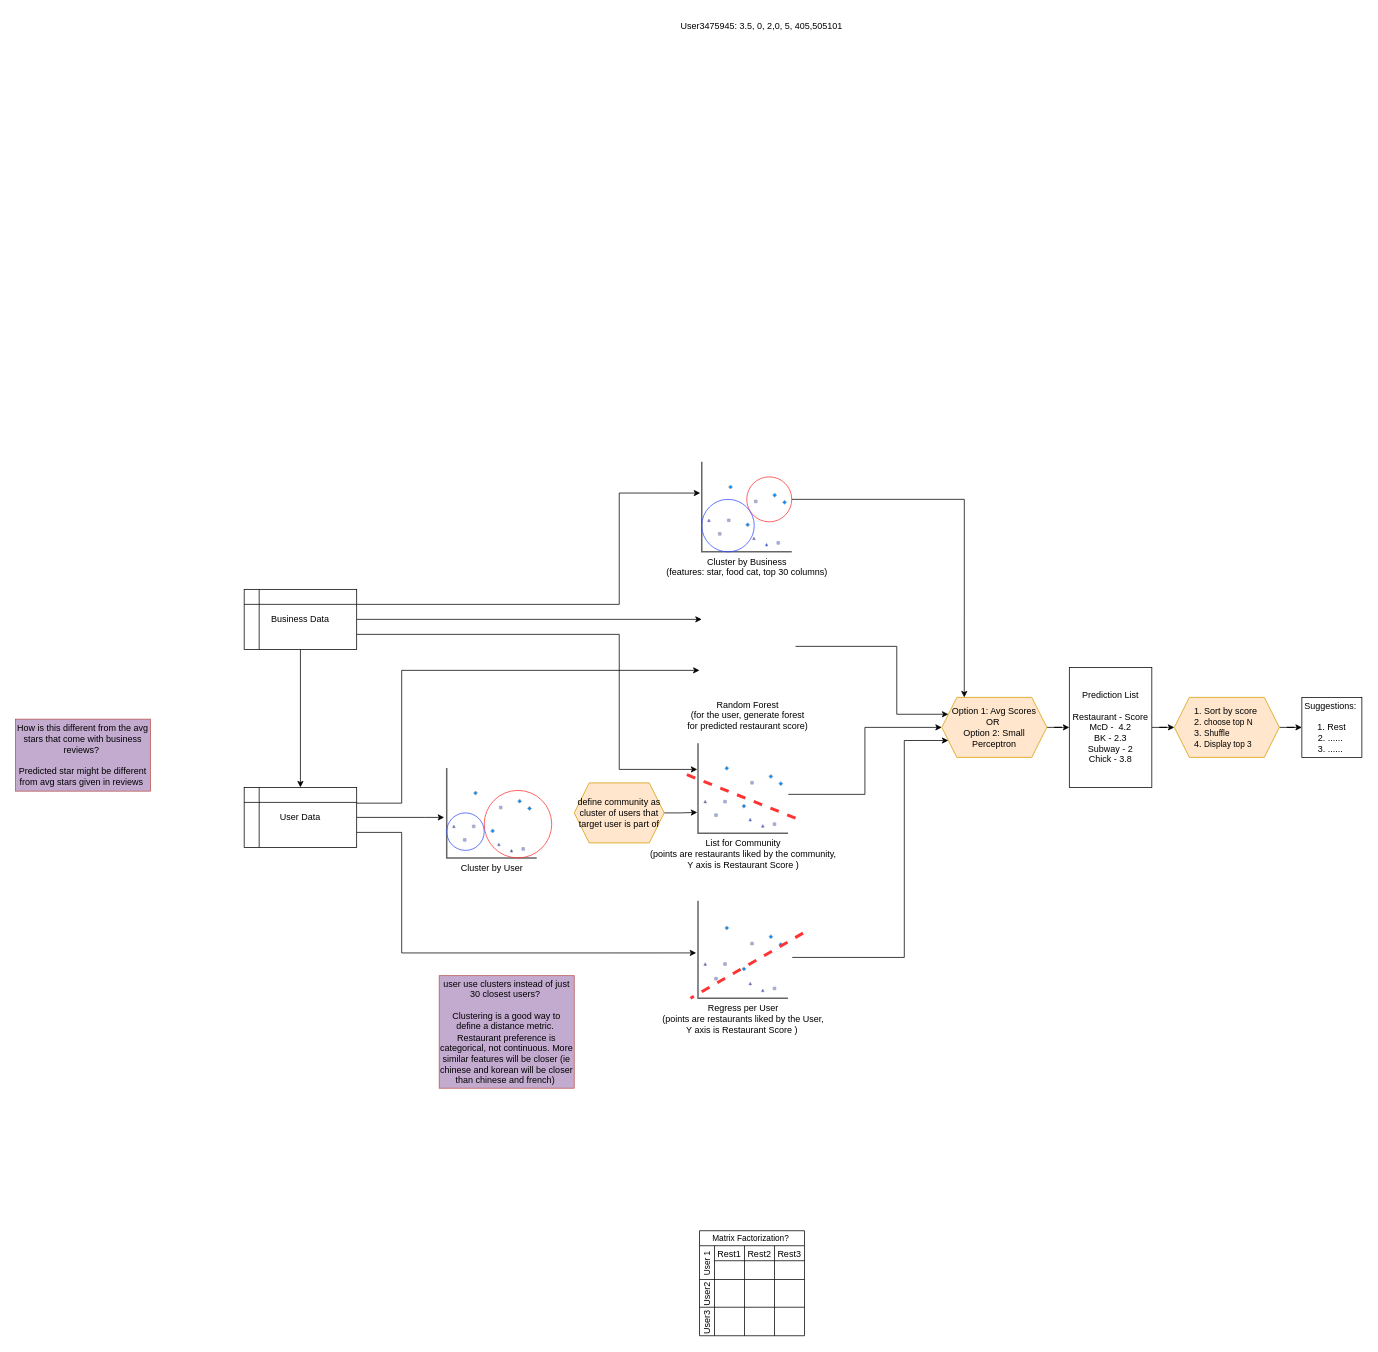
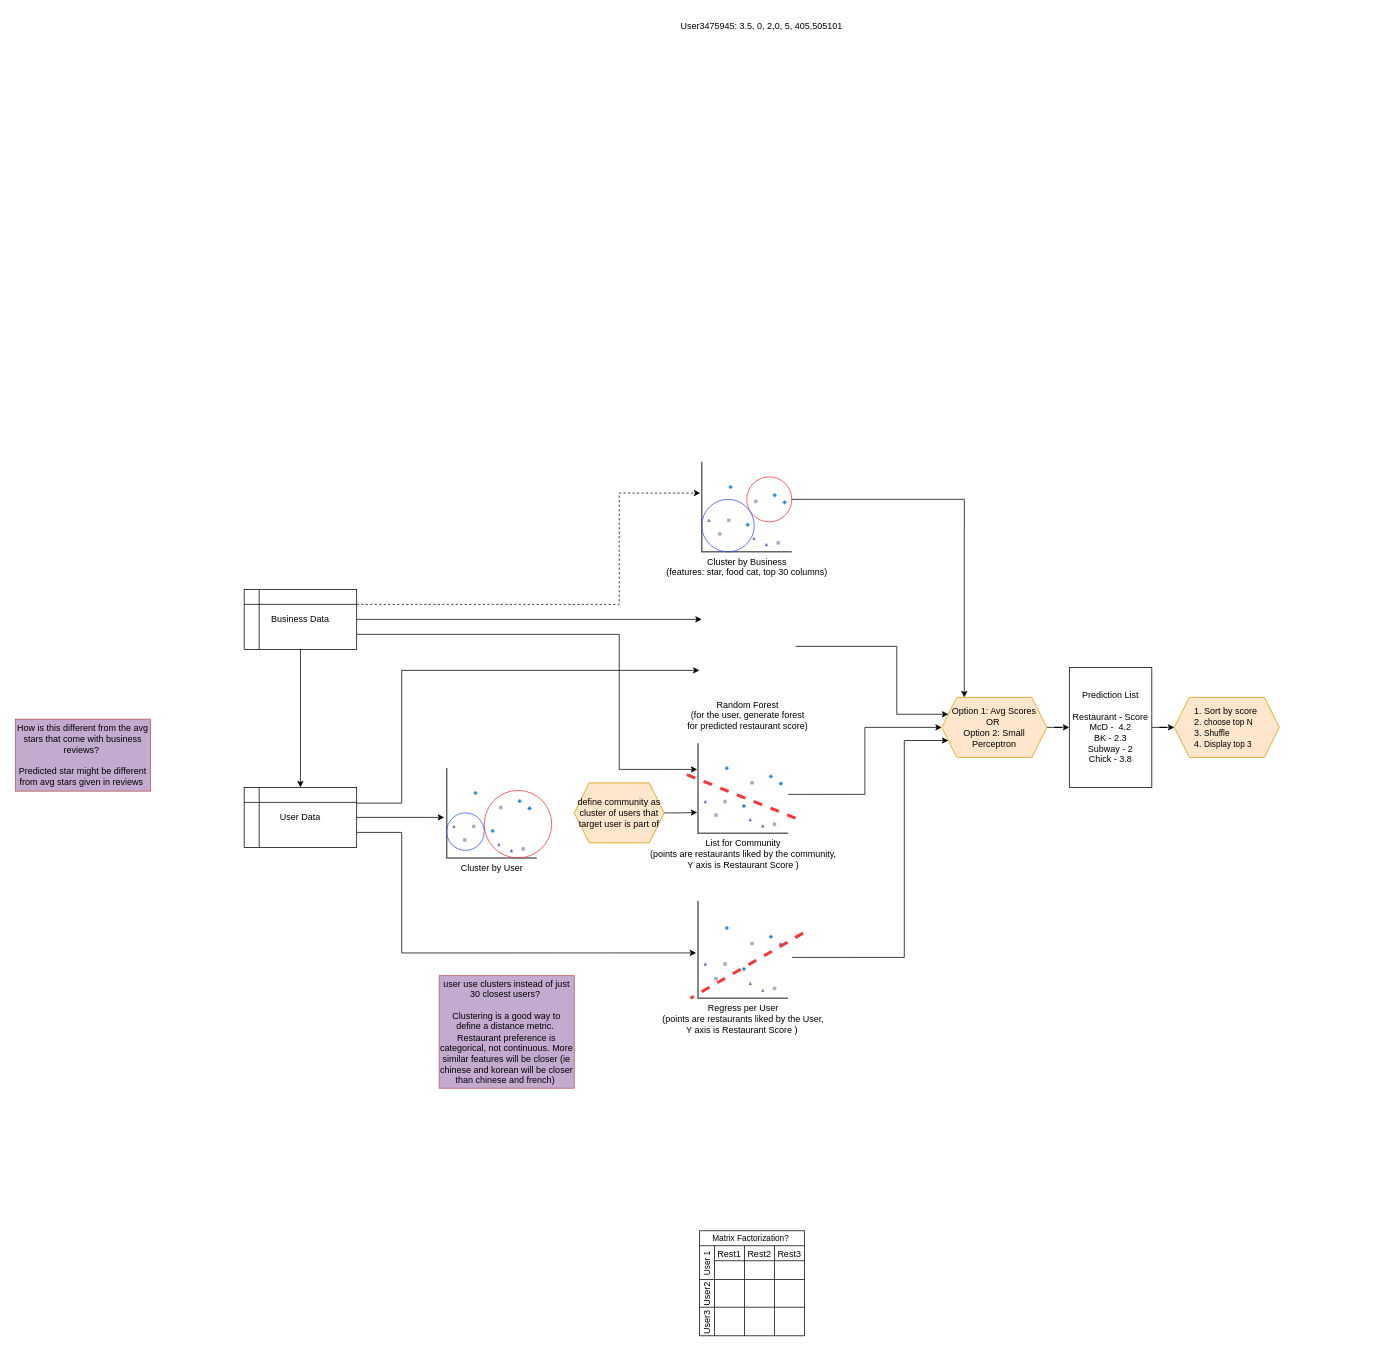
(581, 604) -> (581, 604)
(1293, 727) -> none
(1332, 727) -> none
